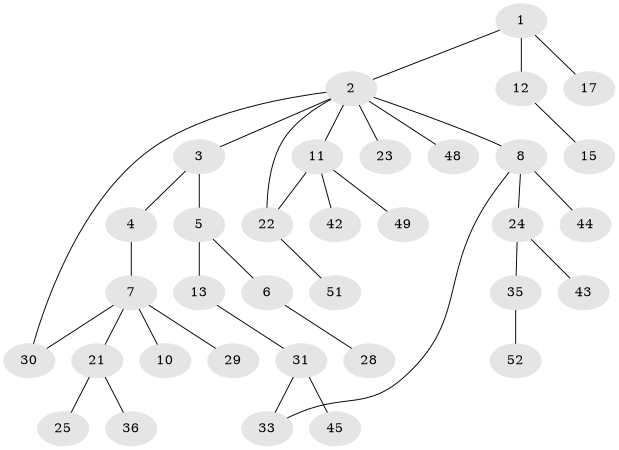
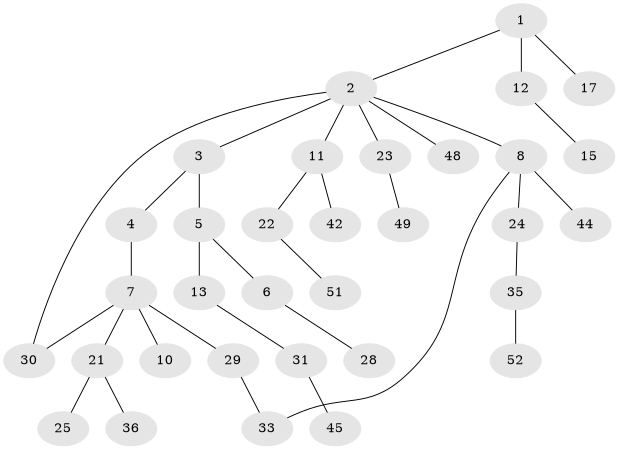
(282, 143) -> none
(360, 191) -> (394, 191)
(584, 293) -> none
(284, 395) -> (250, 395)
